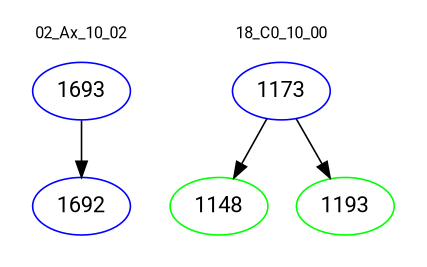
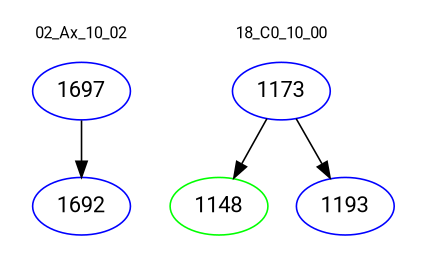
(82, 91) -> (82, 91)
(345, 206) -> (345, 206)
